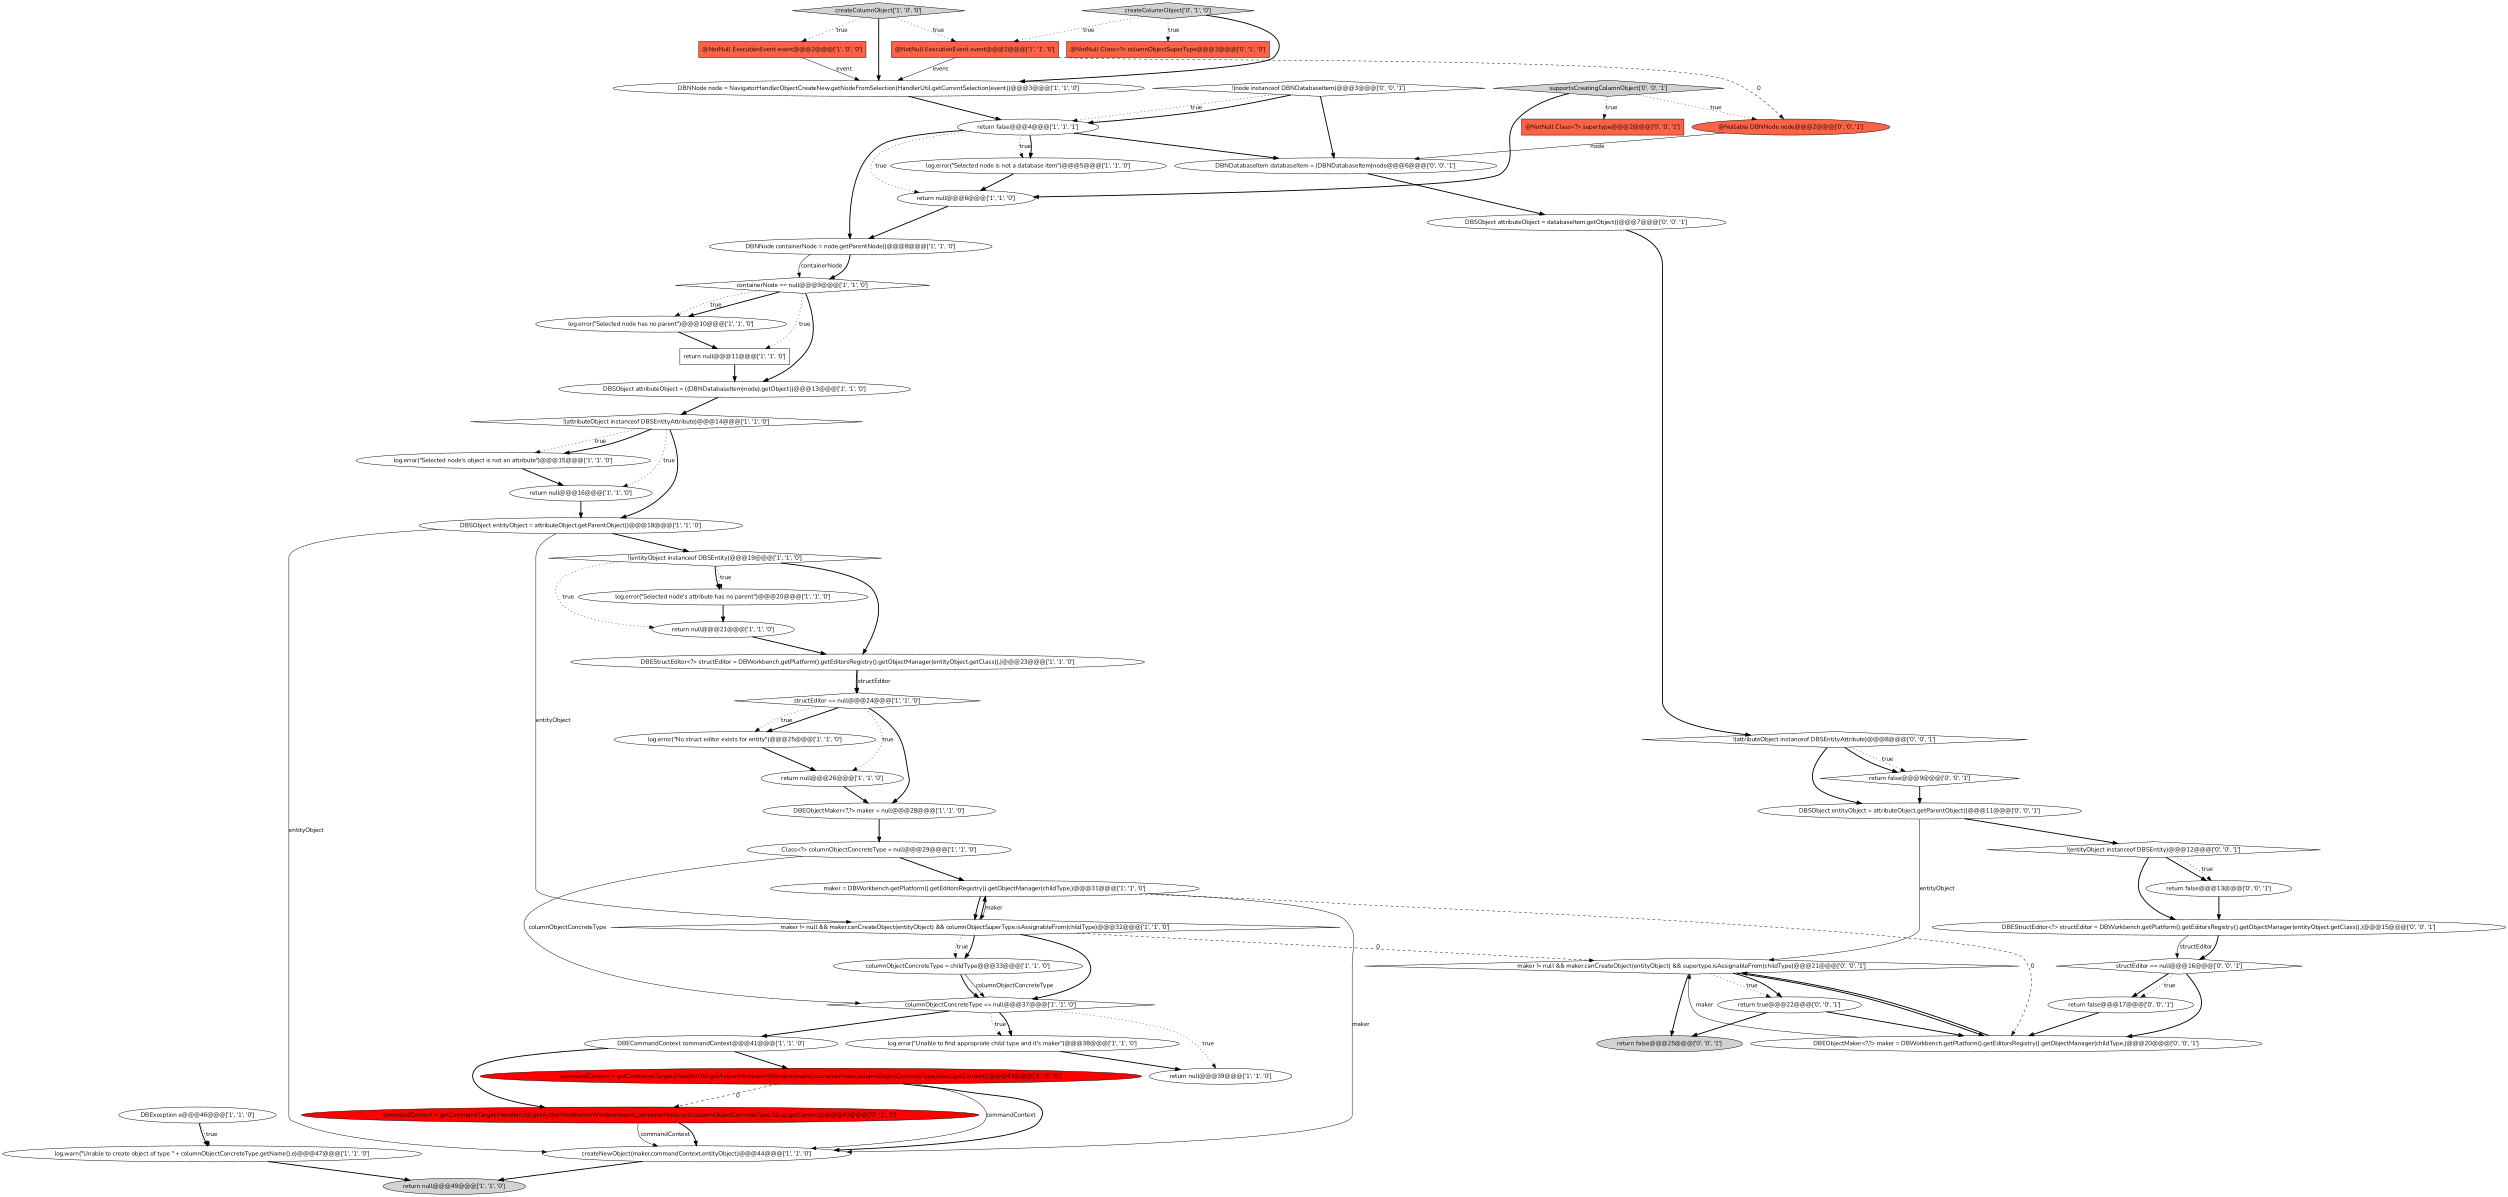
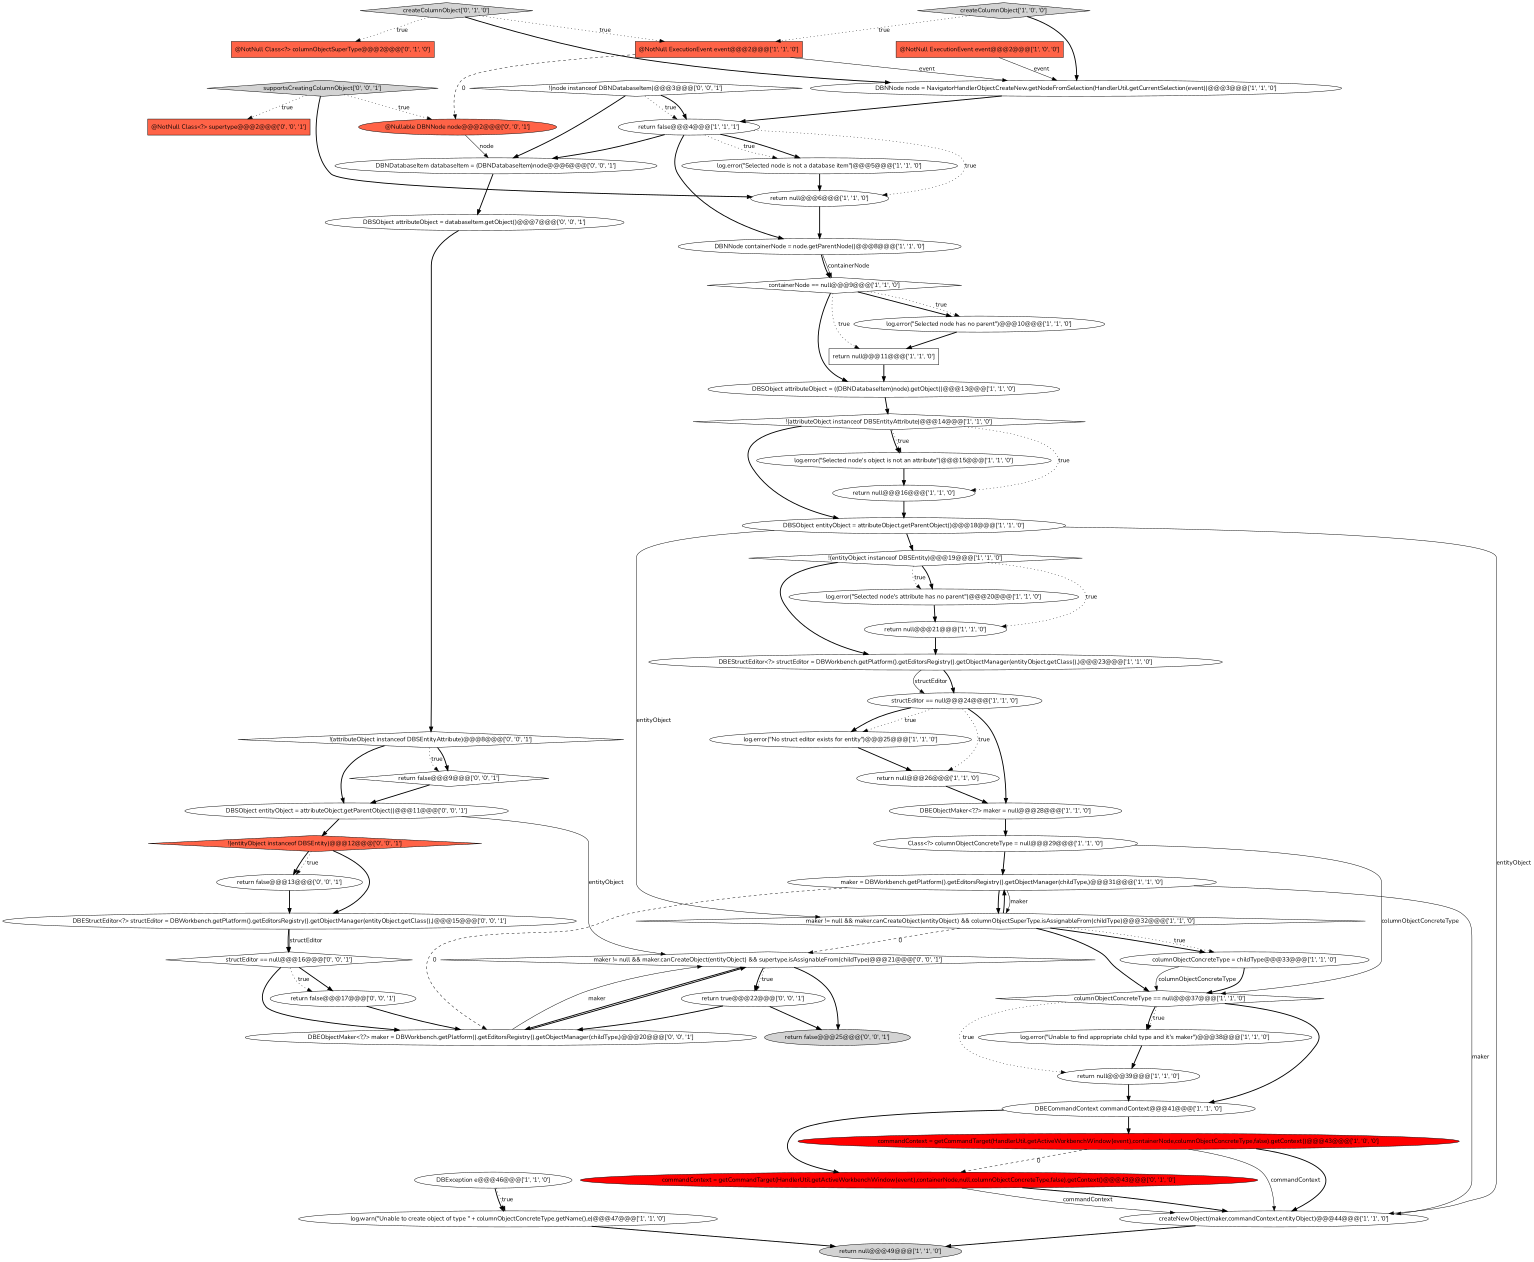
(834, 29) -> none
(857, 701) -> (955, 701)
(2154, 850) -> (315, 844)
none -> (1129, 1090)
